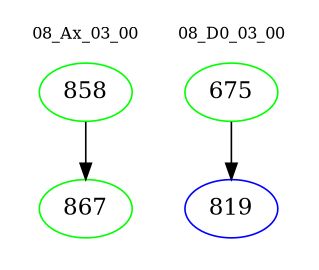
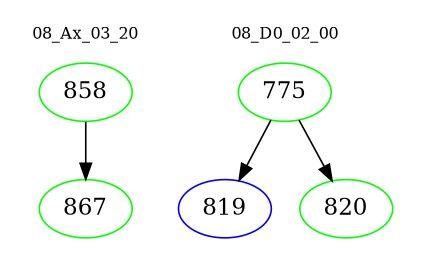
(86, 35) -> (86, 35)
(232, 35) -> (286, 35)
(231, 92) -> (285, 92)
none -> (346, 209)
